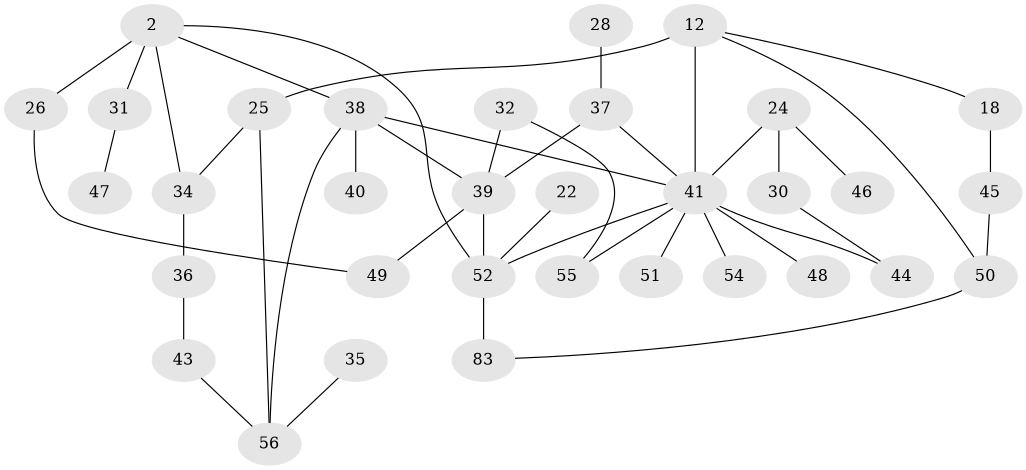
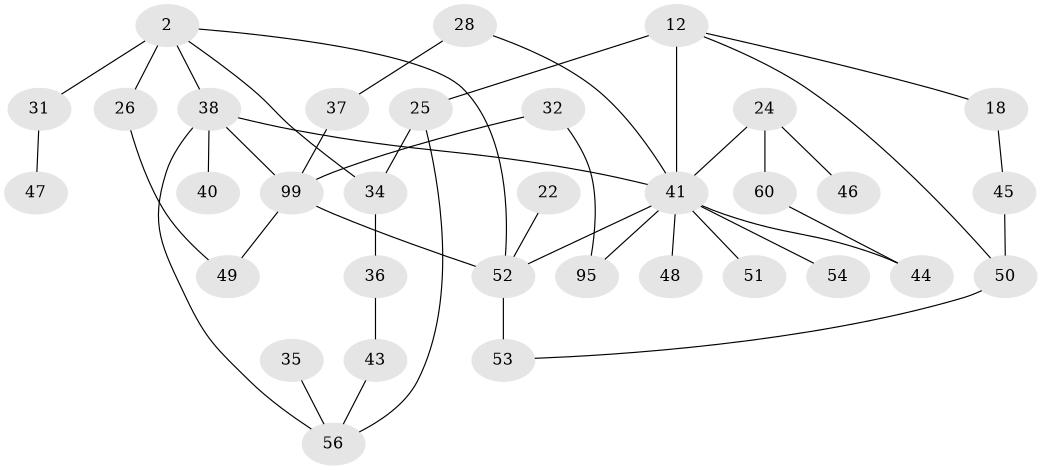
(648, 151) -> (593, 87)
(484, 193) -> (292, 193)
(779, 193) -> (765, 193)
(567, 277) -> (587, 277)
(484, 360) -> (503, 360)
